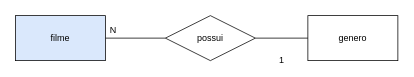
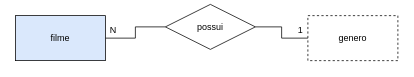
(210, 38) -> (210, 27)
(353, 38) -> (353, 38)
(282, 60) -> (300, 30)
